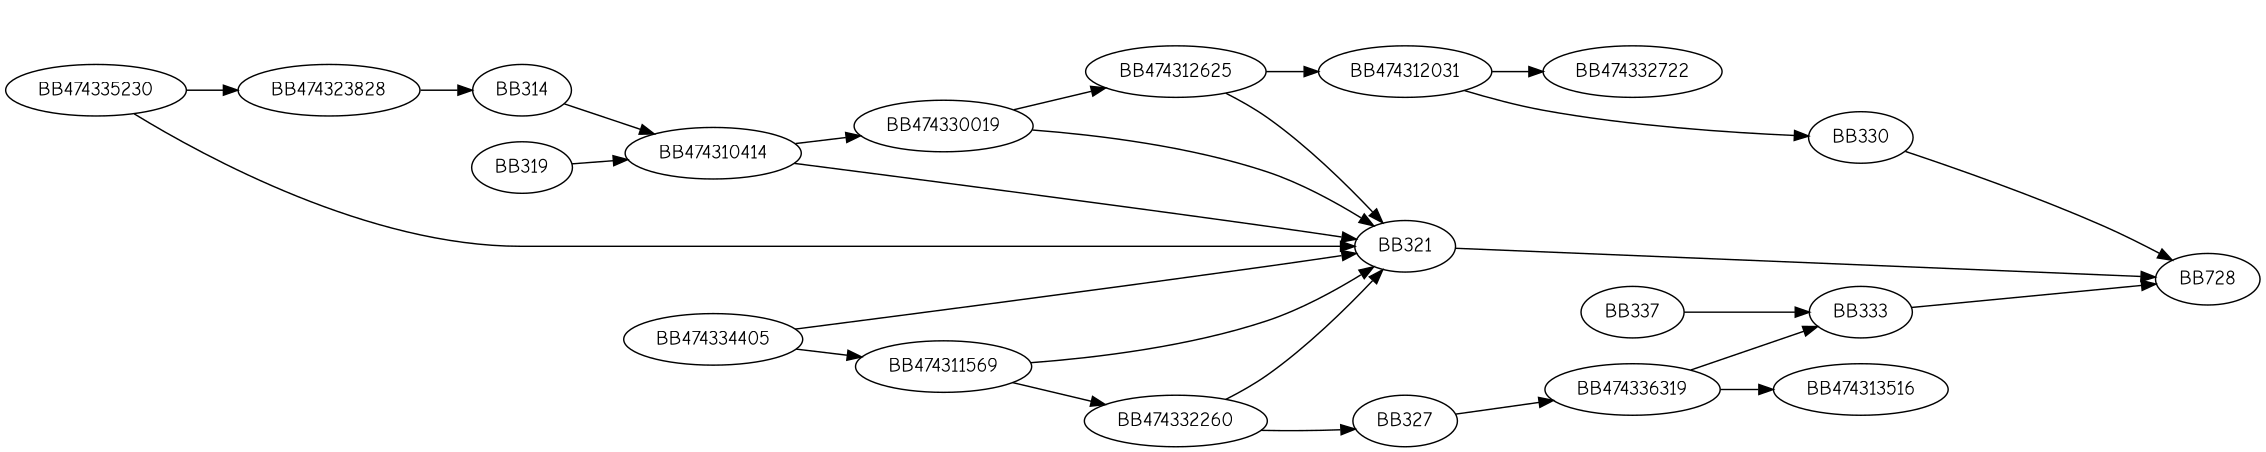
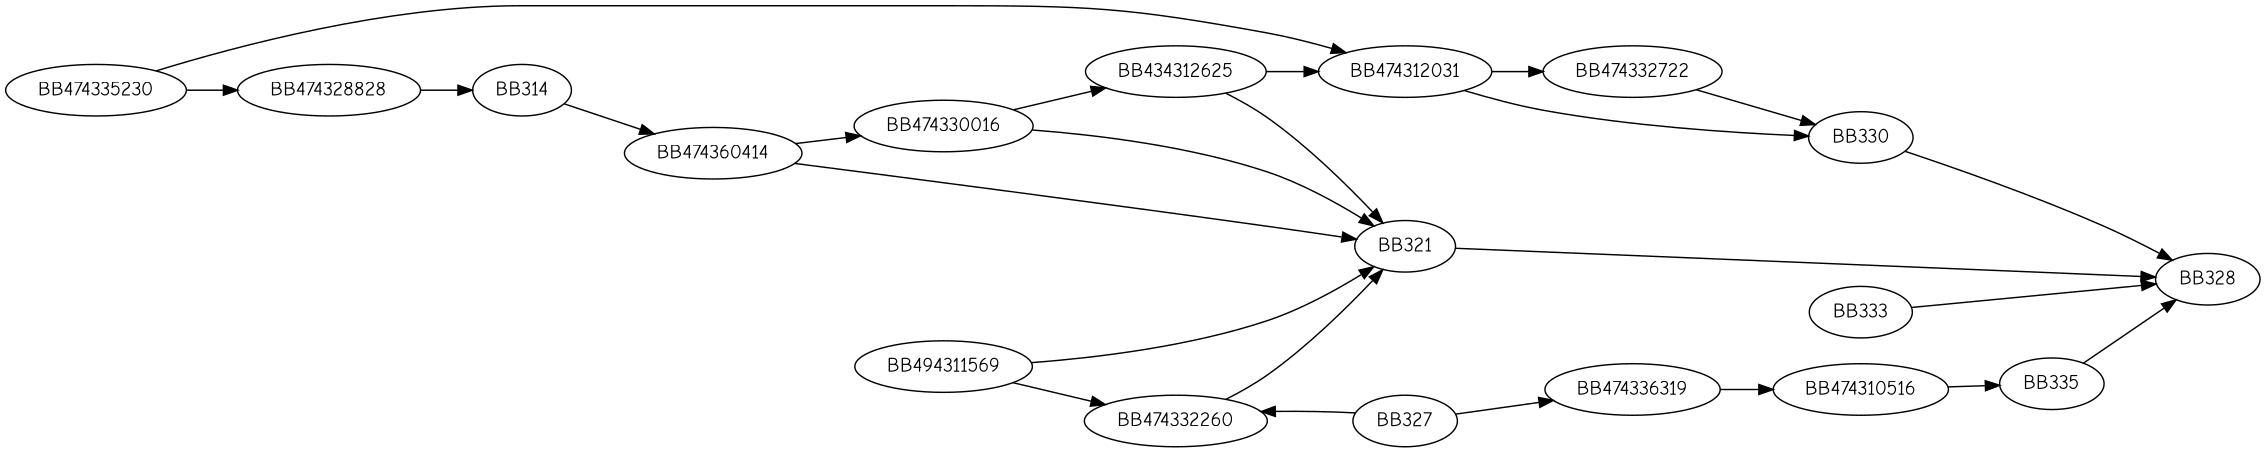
(1176, 72) -> (1176, 72)
(329, 90) -> (329, 90)
none -> (1749, 105)
(944, 126) -> (944, 126)
(713, 153) -> (713, 153)
(522, 168) -> none
(724, 246) -> (742, 6)
(2208, 279) -> (2208, 279)
(1633, 312) -> none
(713, 339) -> none
(1747, 351) -> none
(944, 367) -> (944, 367)
none -> (2052, 384)
(1861, 389) -> (1861, 389)
(1301, 431) -> (1315, 412)
